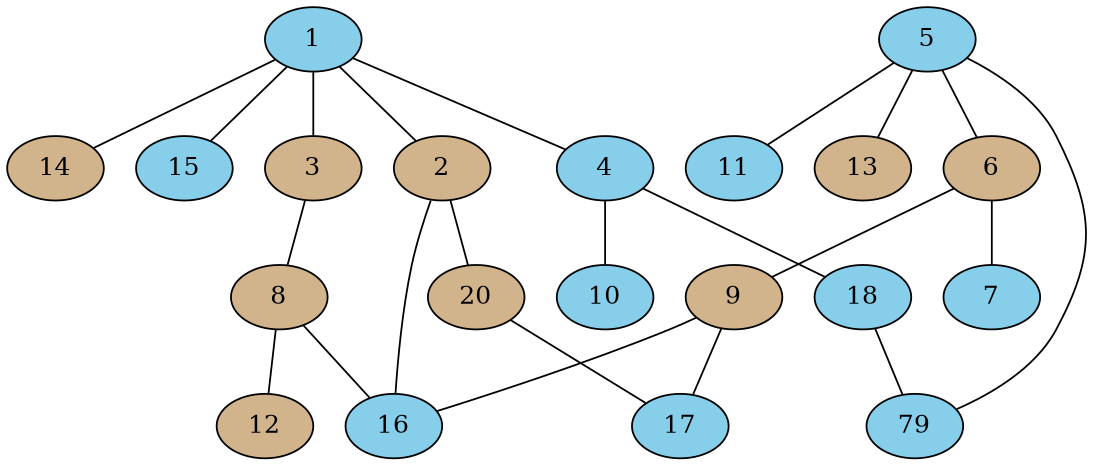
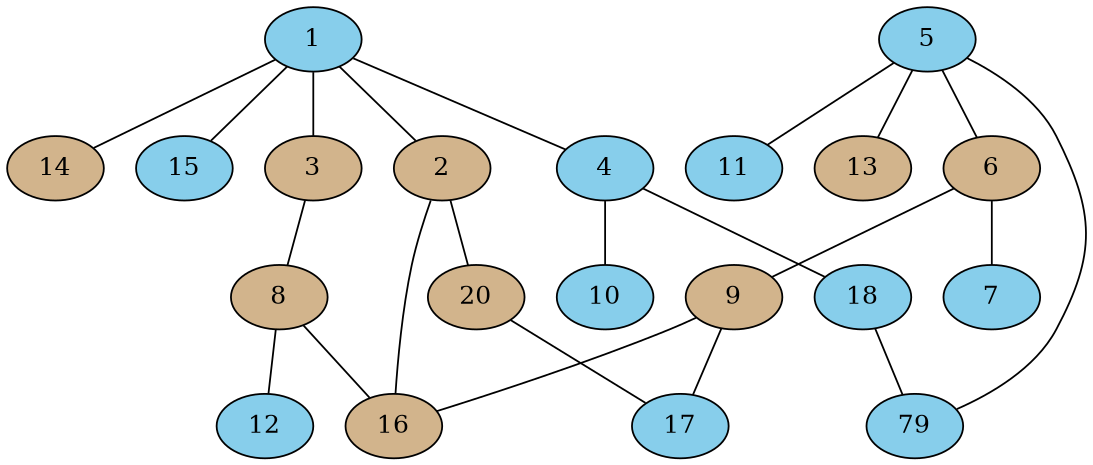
(265, 426) -> (265, 426)
(394, 426) -> (394, 426)
